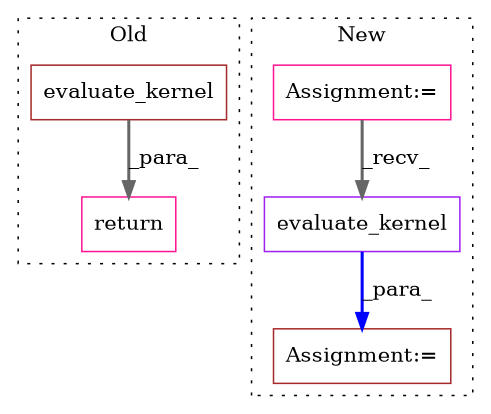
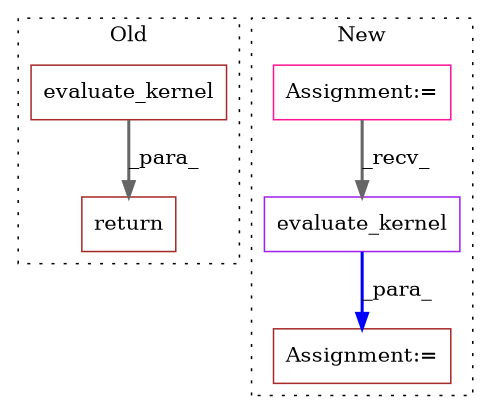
(129, 224) -> (129, 224)
